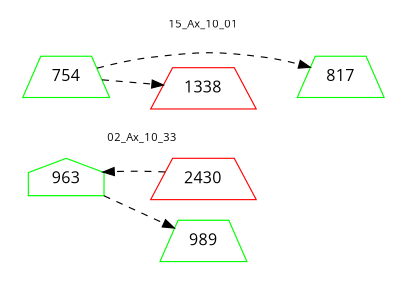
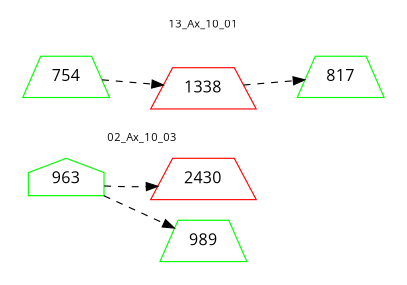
(203, 25) -> (203, 25)
(198, 53) -> (268, 83)
(142, 138) -> (142, 138)
(140, 171) -> (125, 187)
